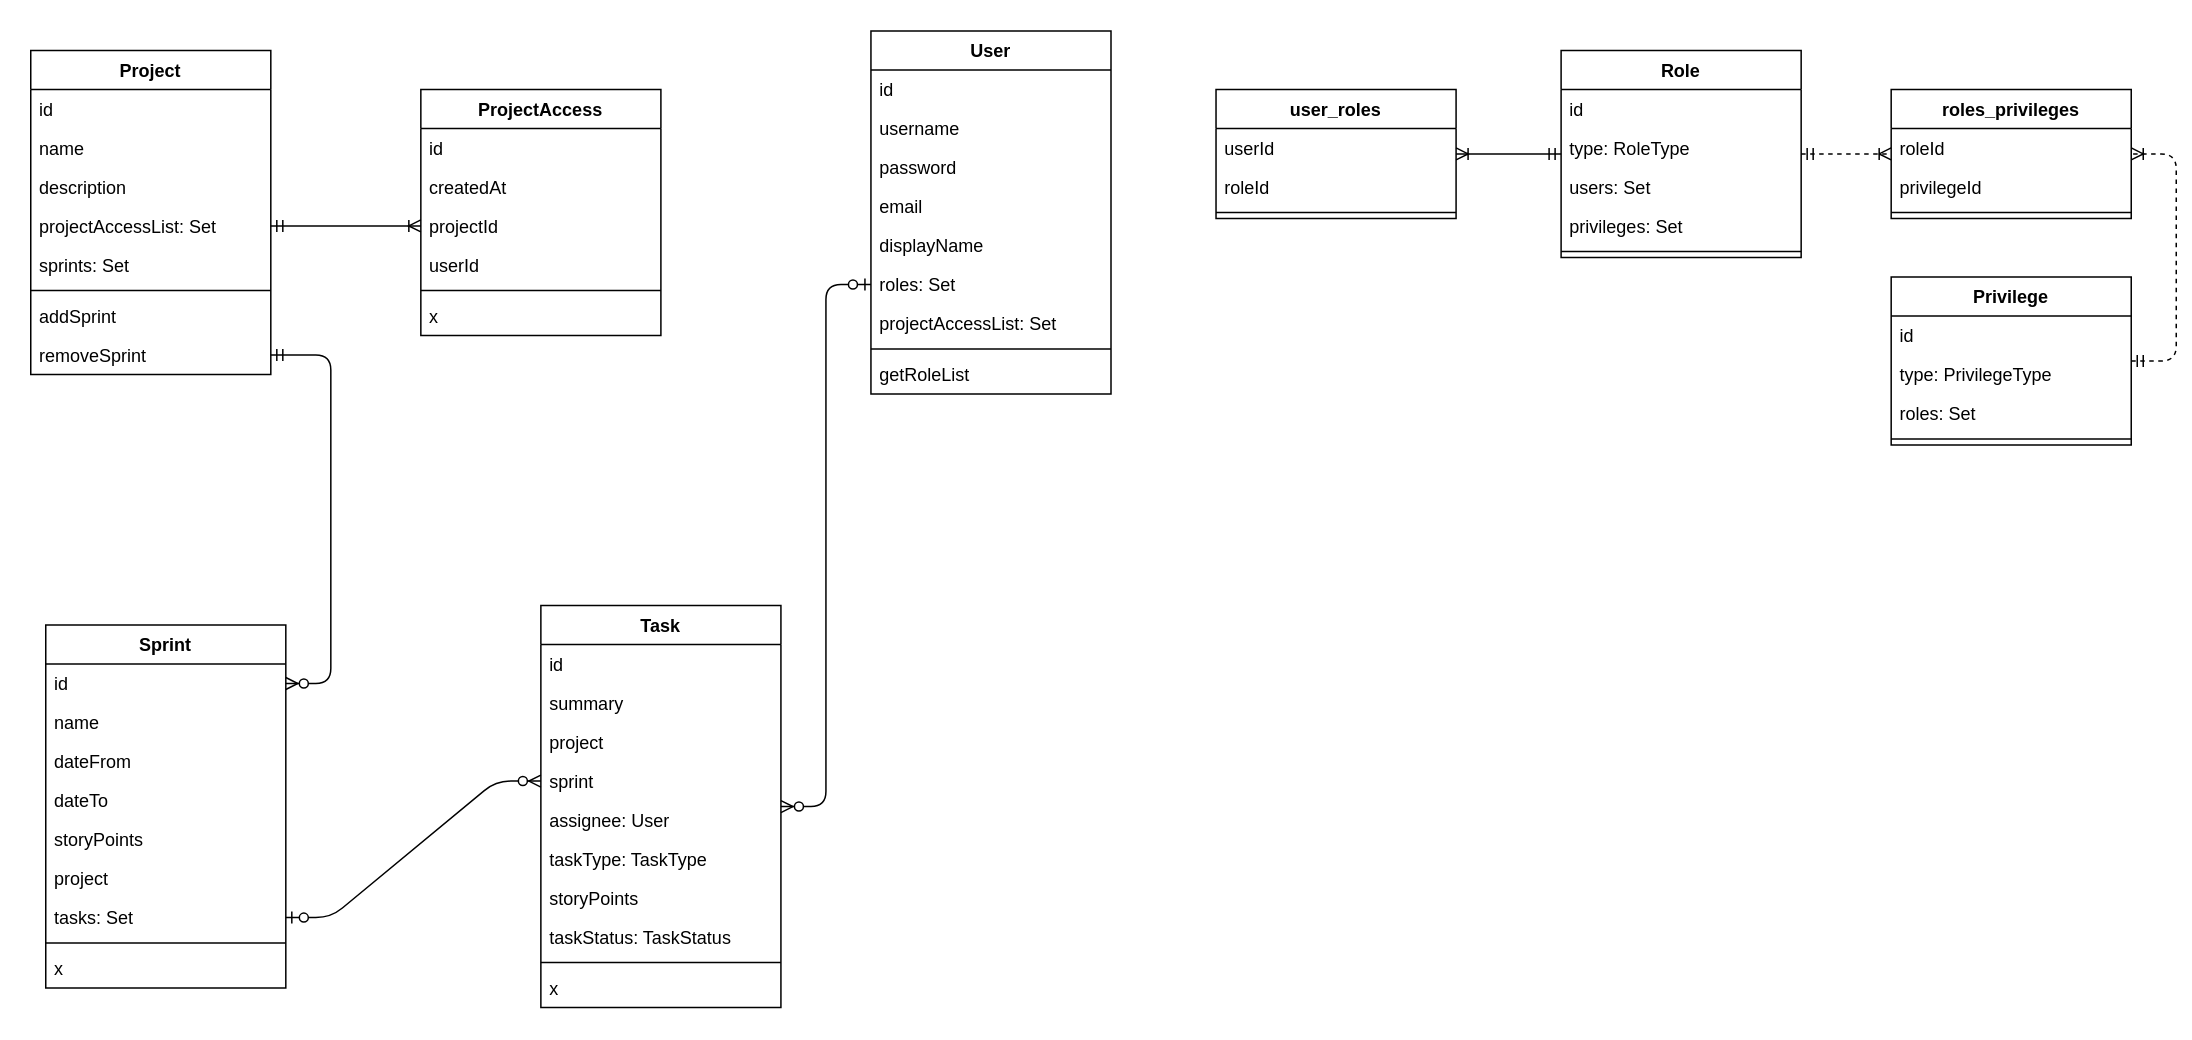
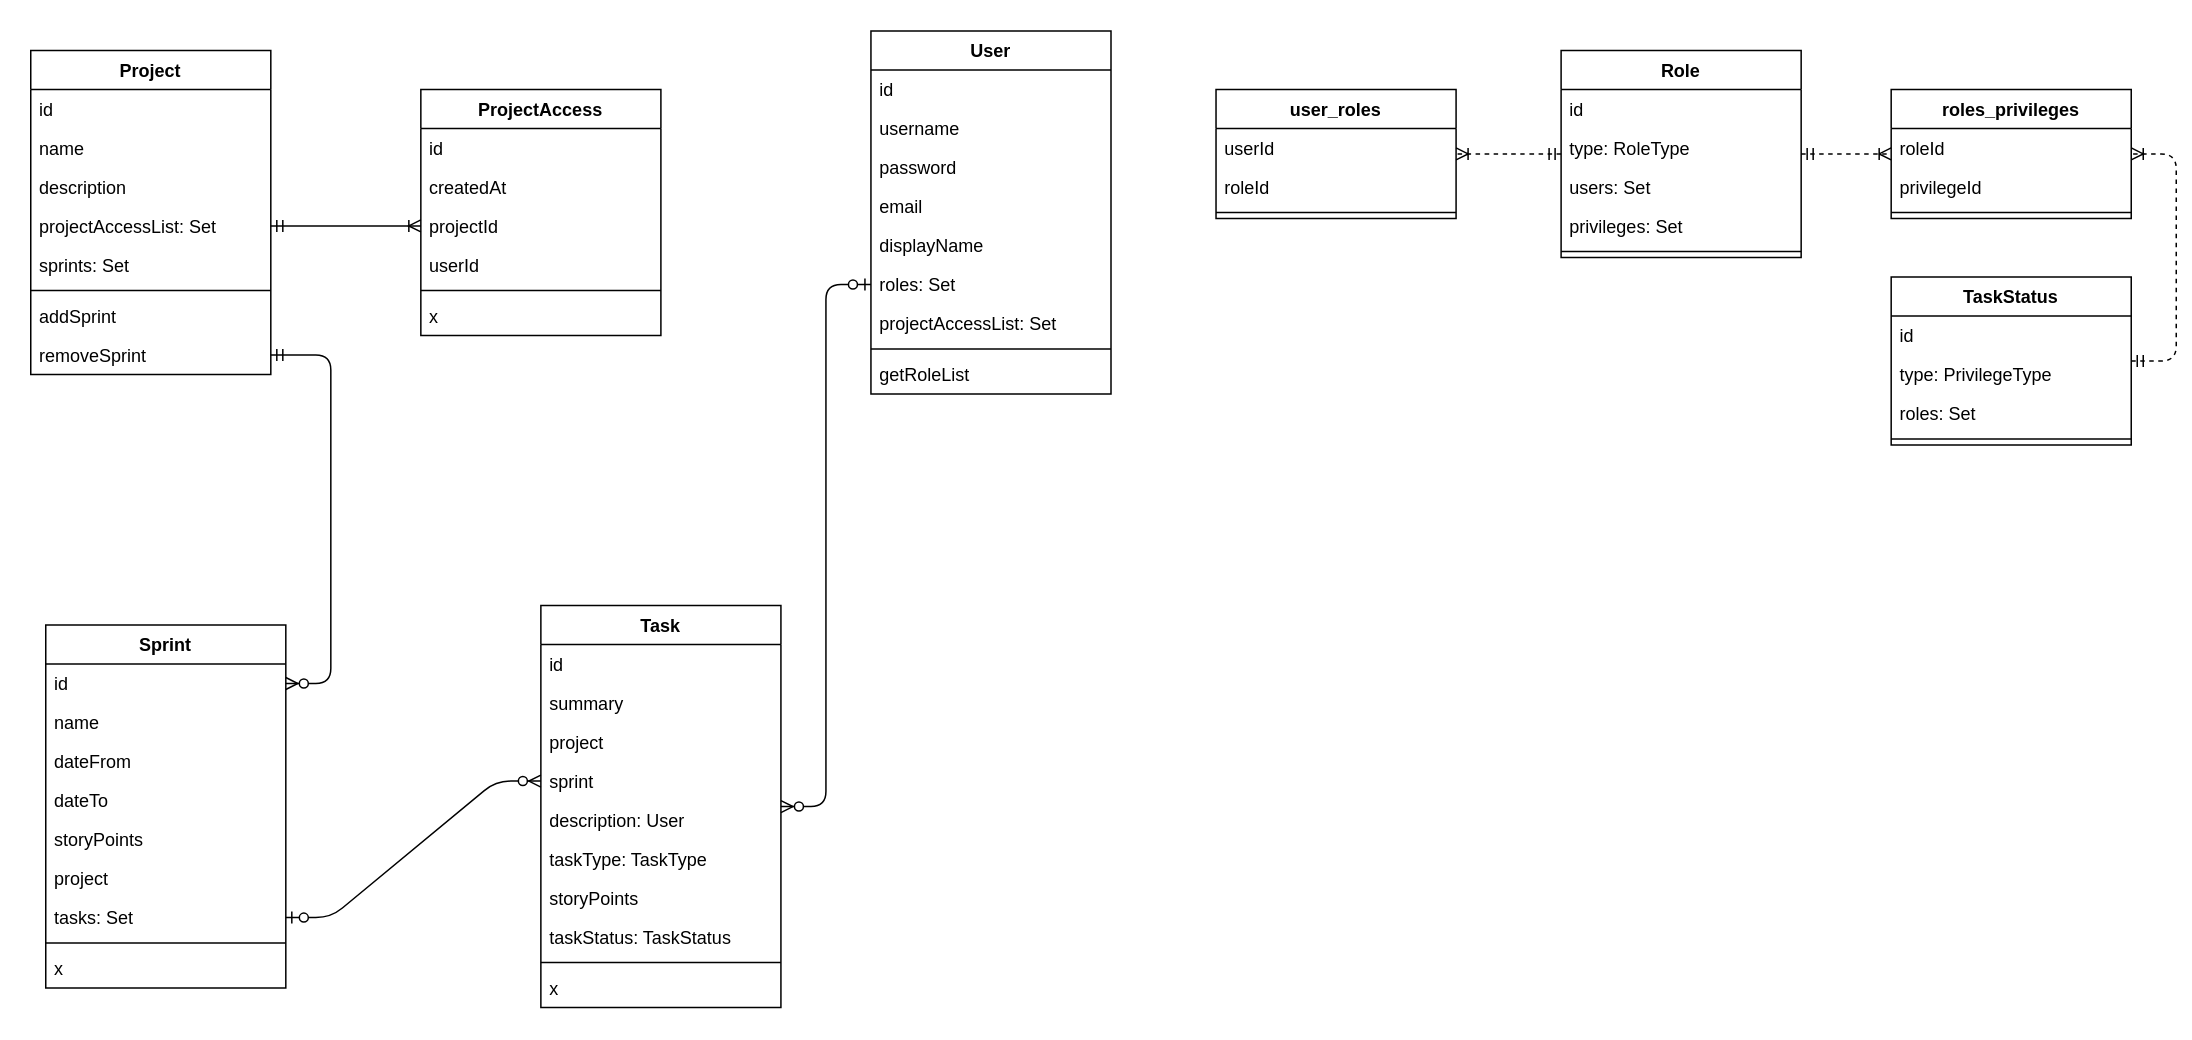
(1507, 154) -> (1507, 154)
(2010, 297) -> (2010, 297)
(613, 821) -> (625, 821)
